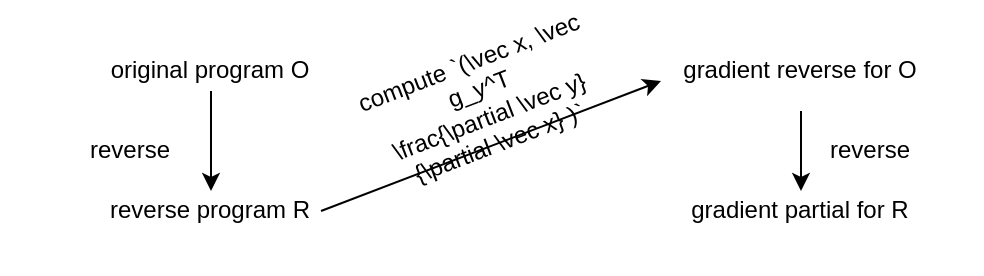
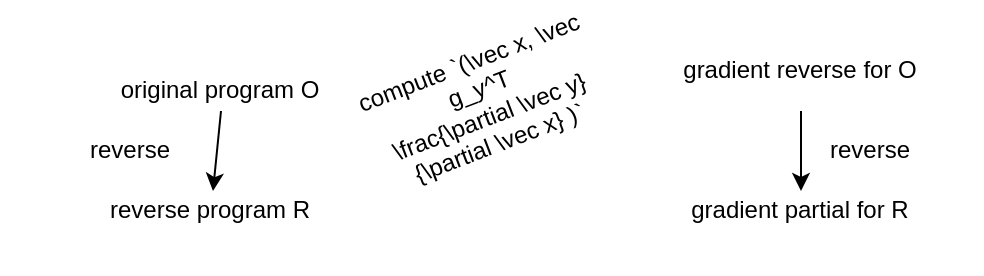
(211, 71) -> (221, 91)
(485, 148) -> none
